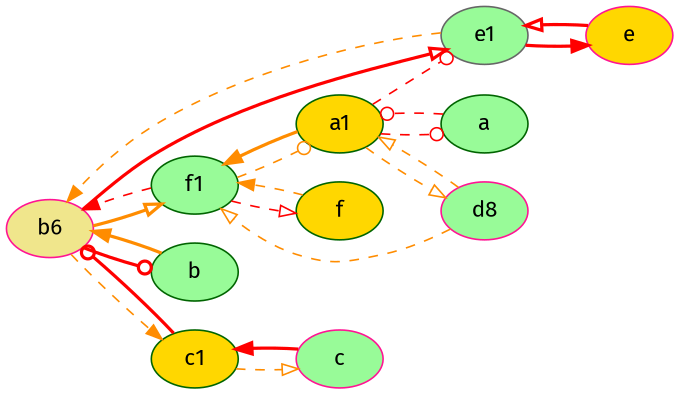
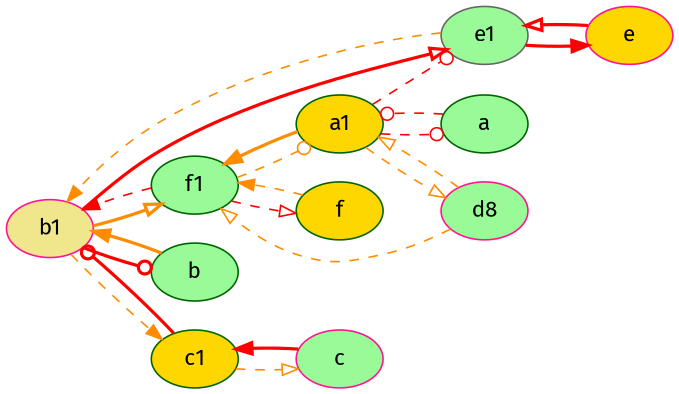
(50, 229) -> (50, 229)
